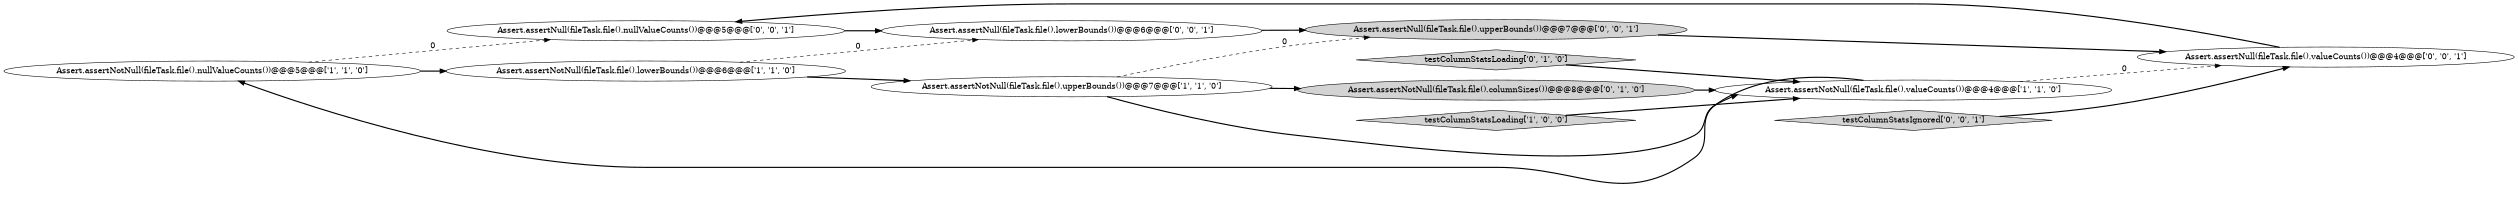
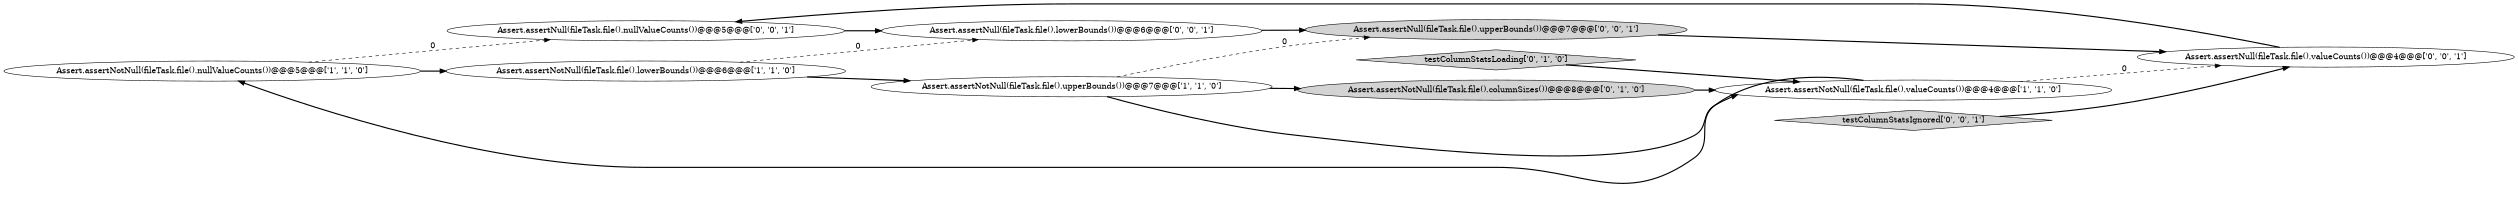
(1496, 120) -> none
